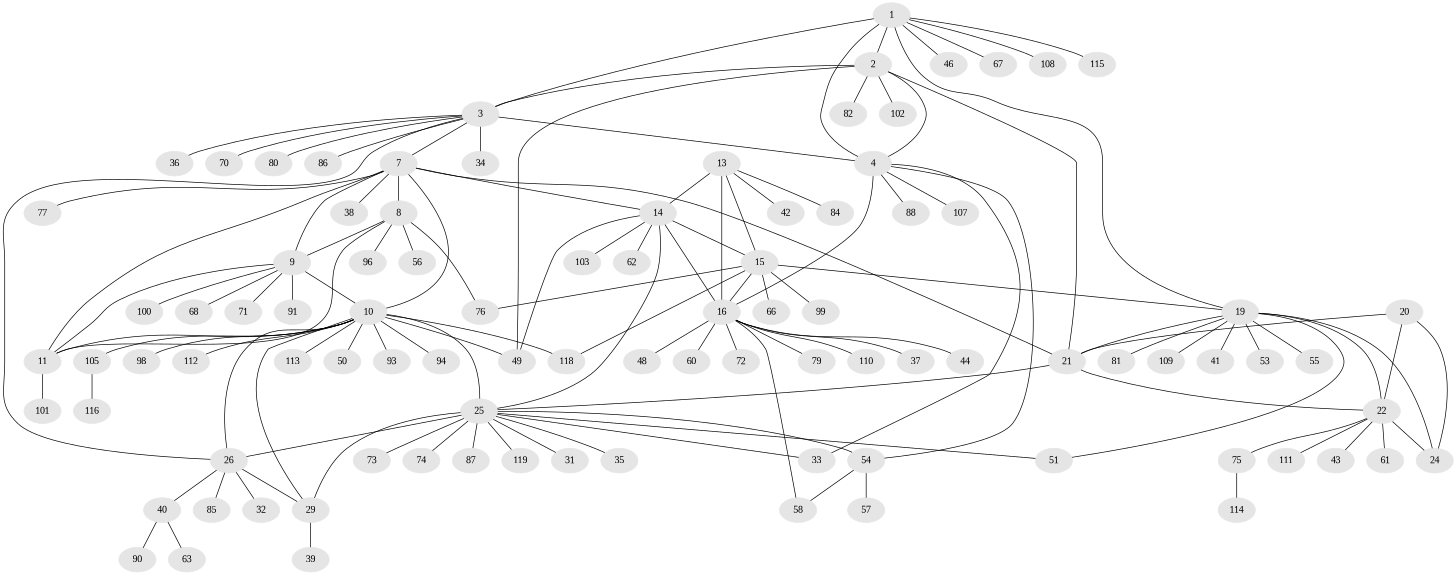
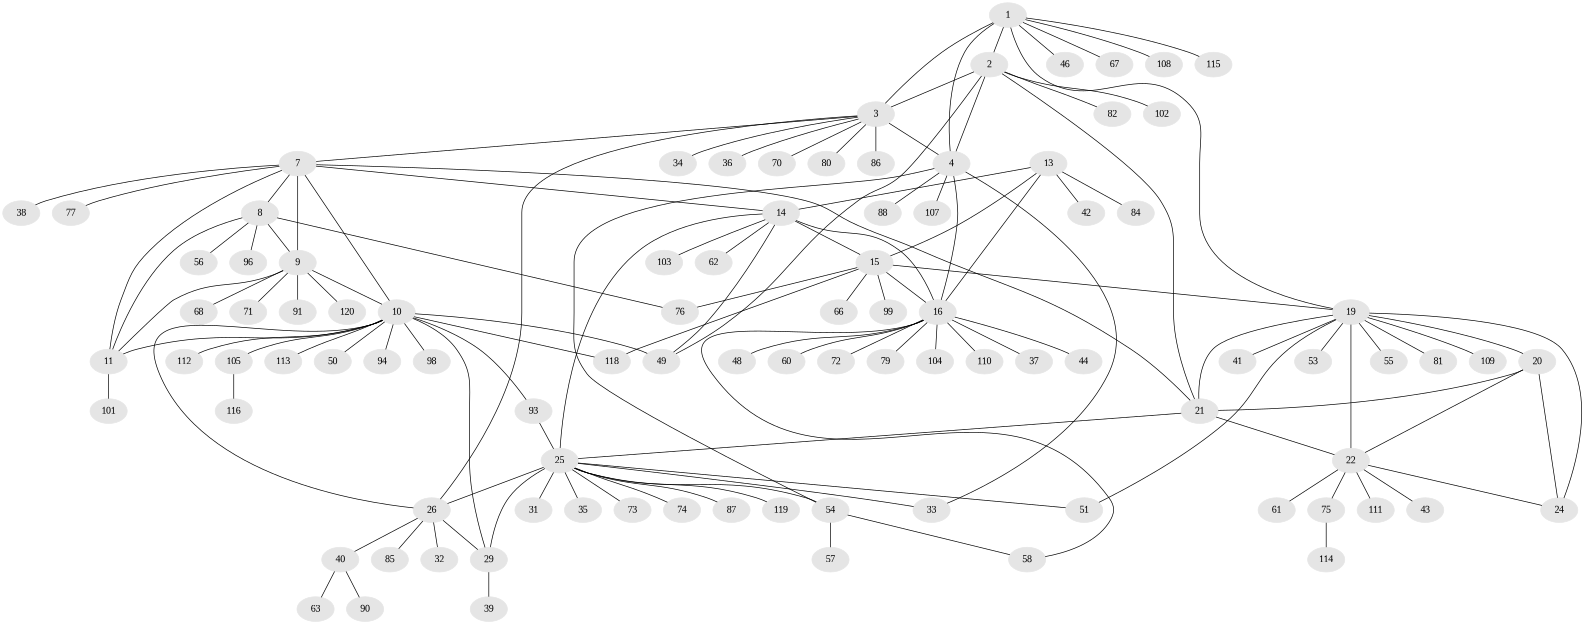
(144, 312) -> (347, 312)
none -> (1447, 331)
(463, 346) -> (547, 436)
none -> (935, 362)
